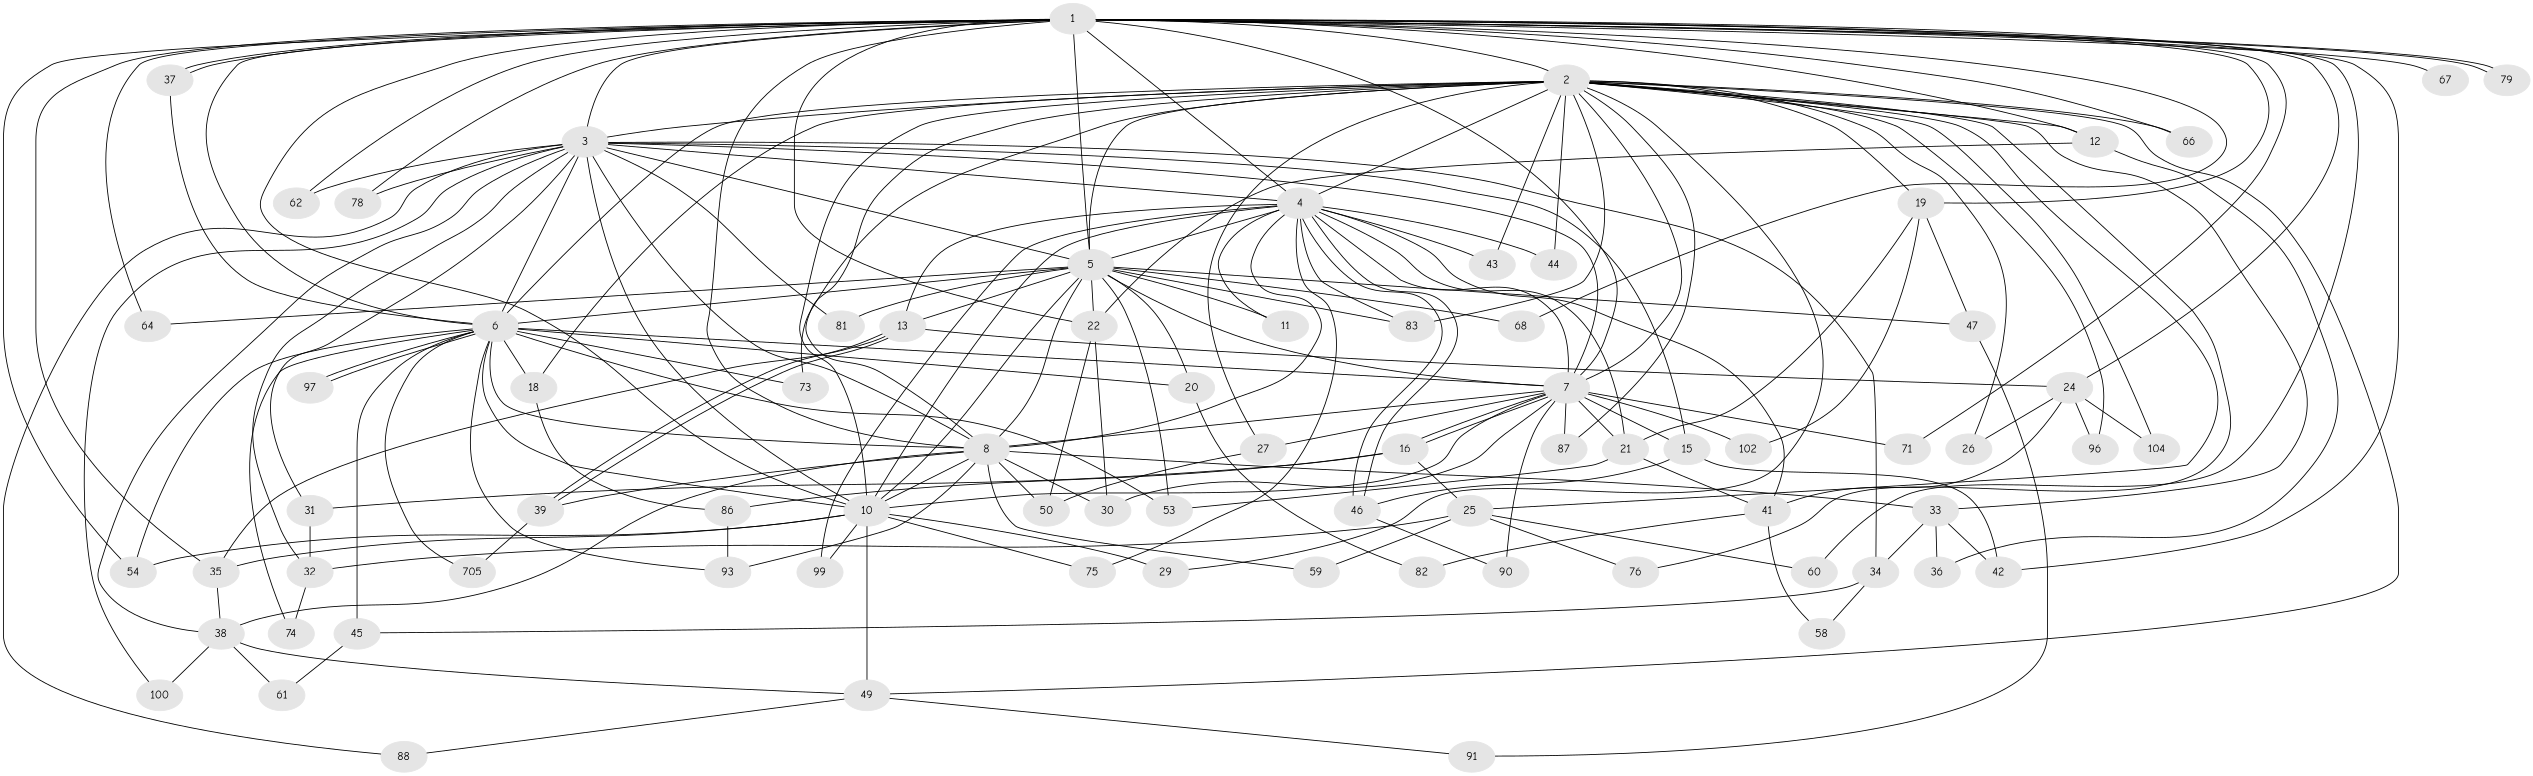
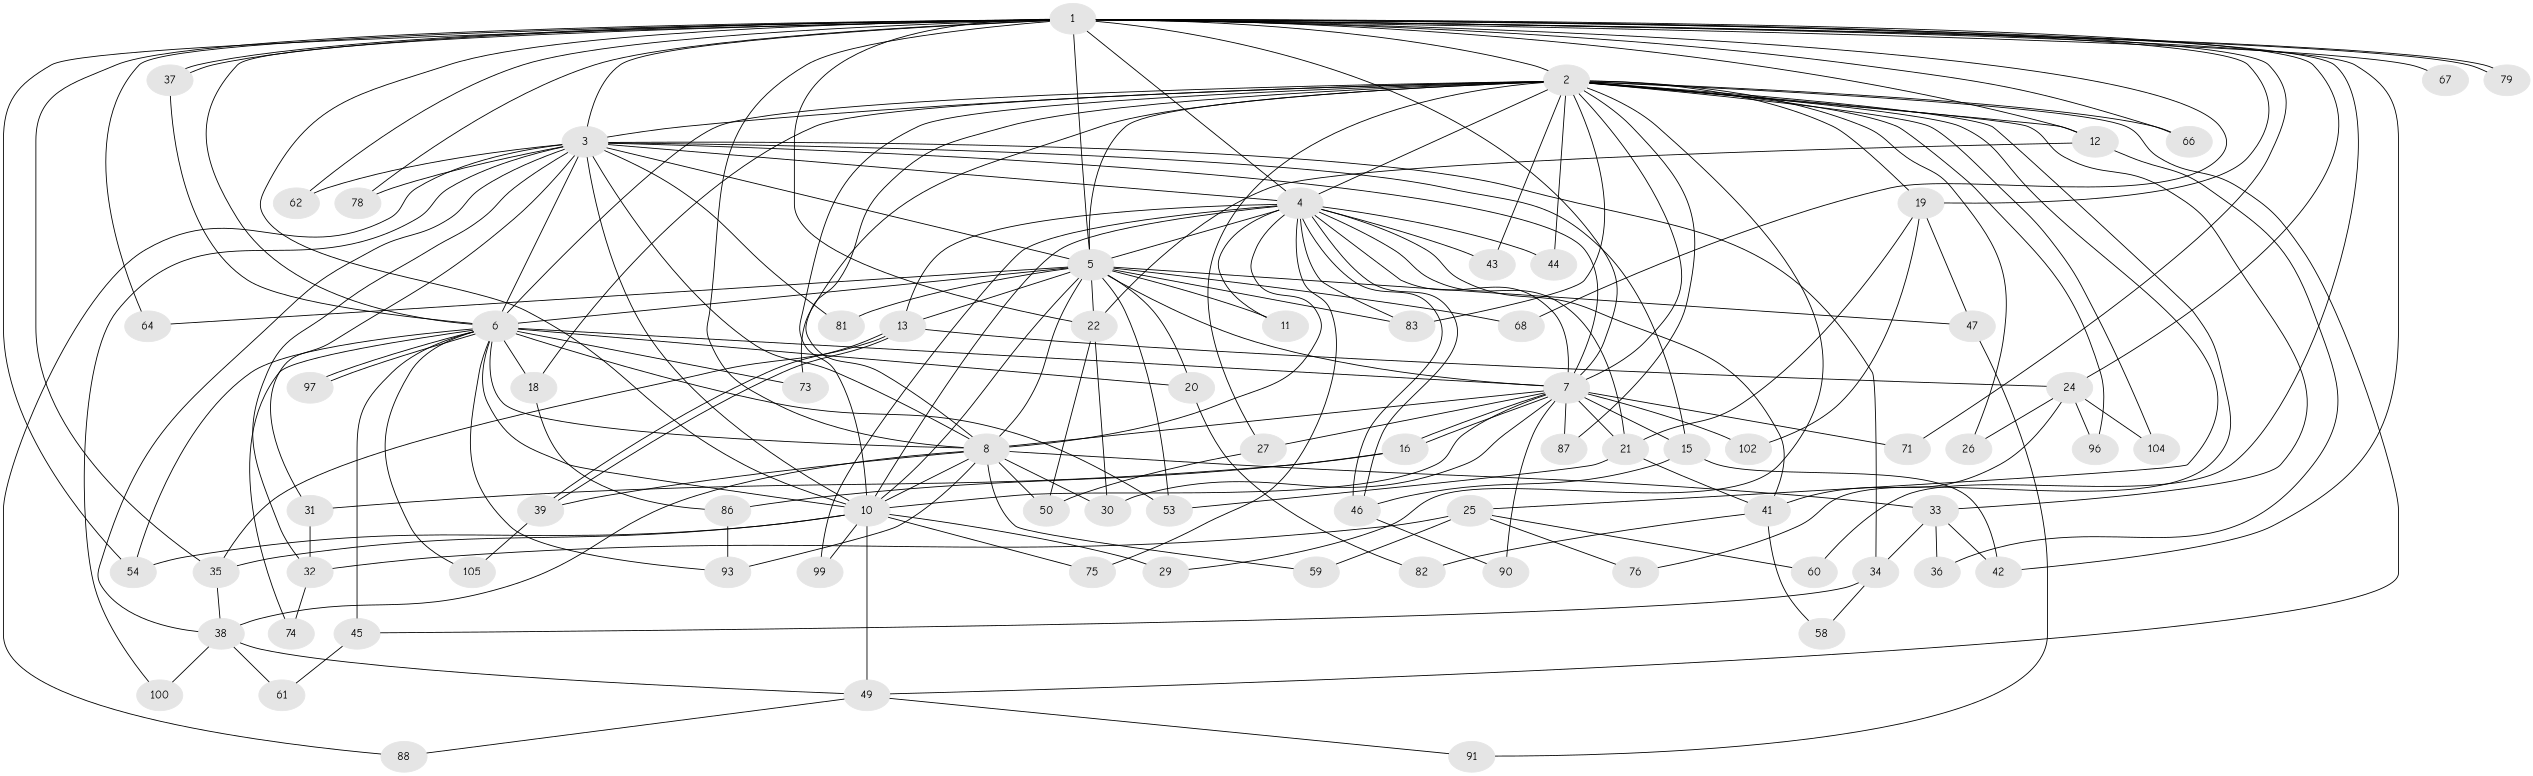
(1438, 480) -> none
(472, 572) -> (472, 572)
